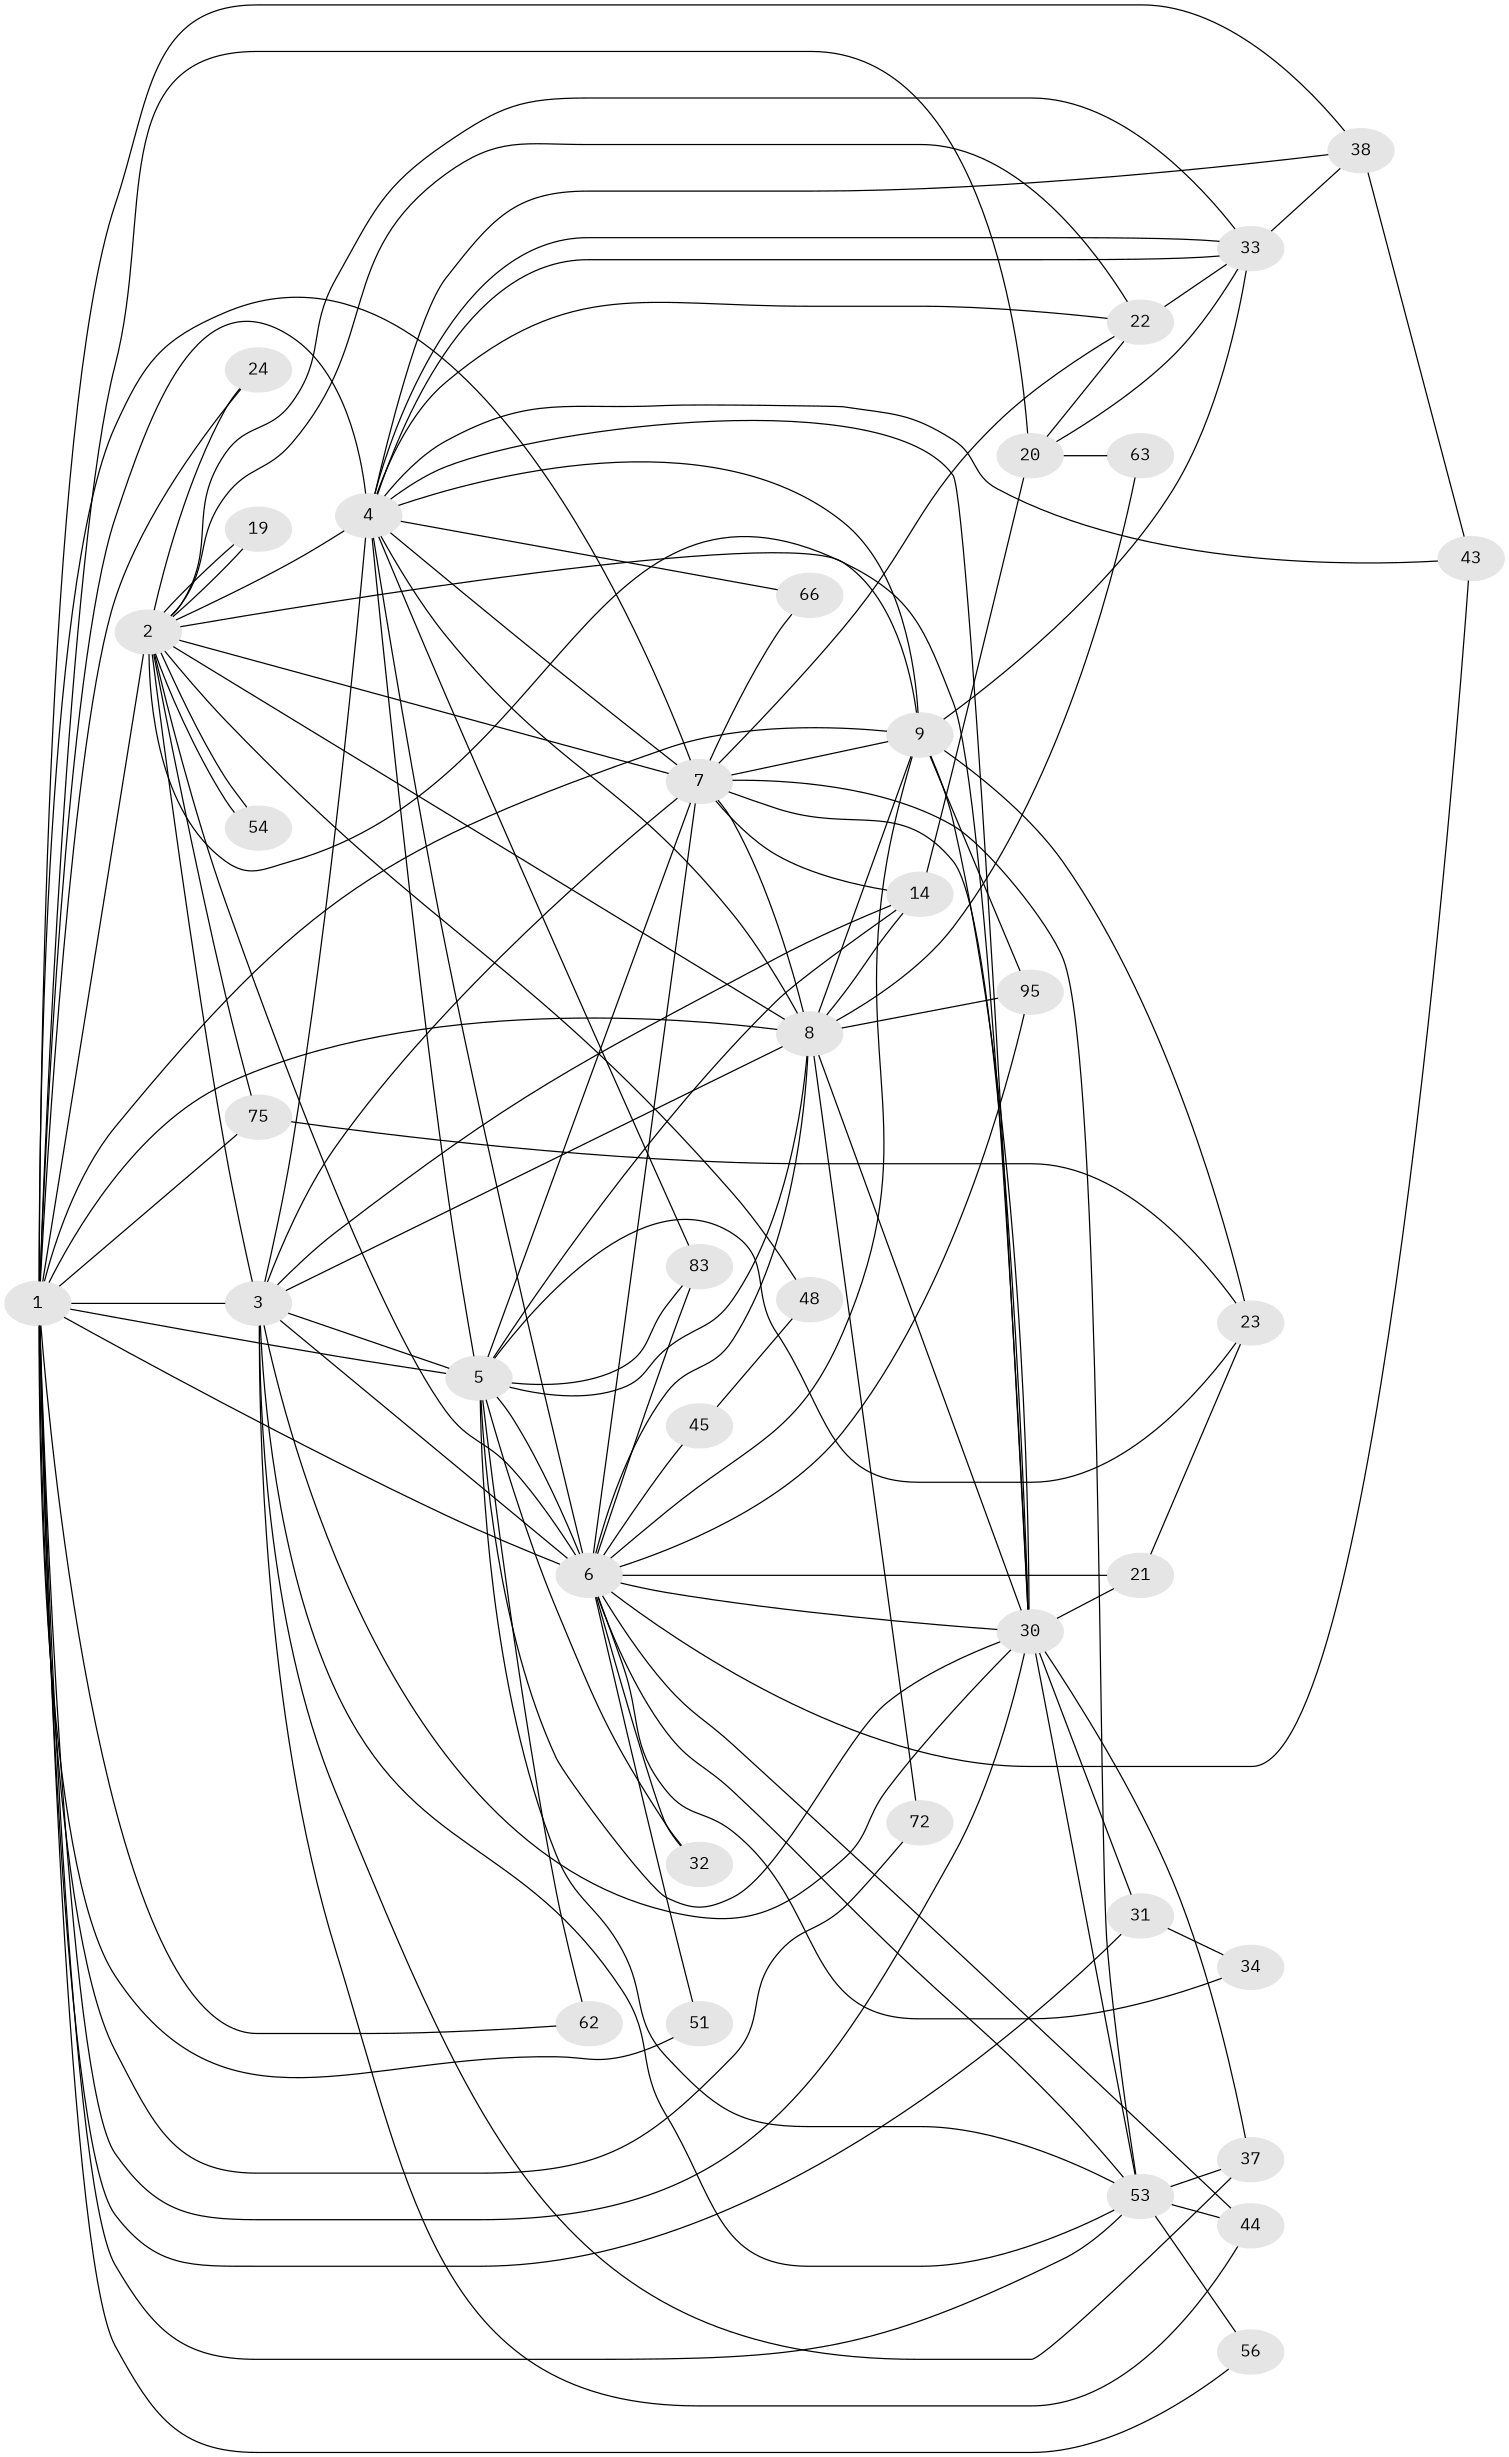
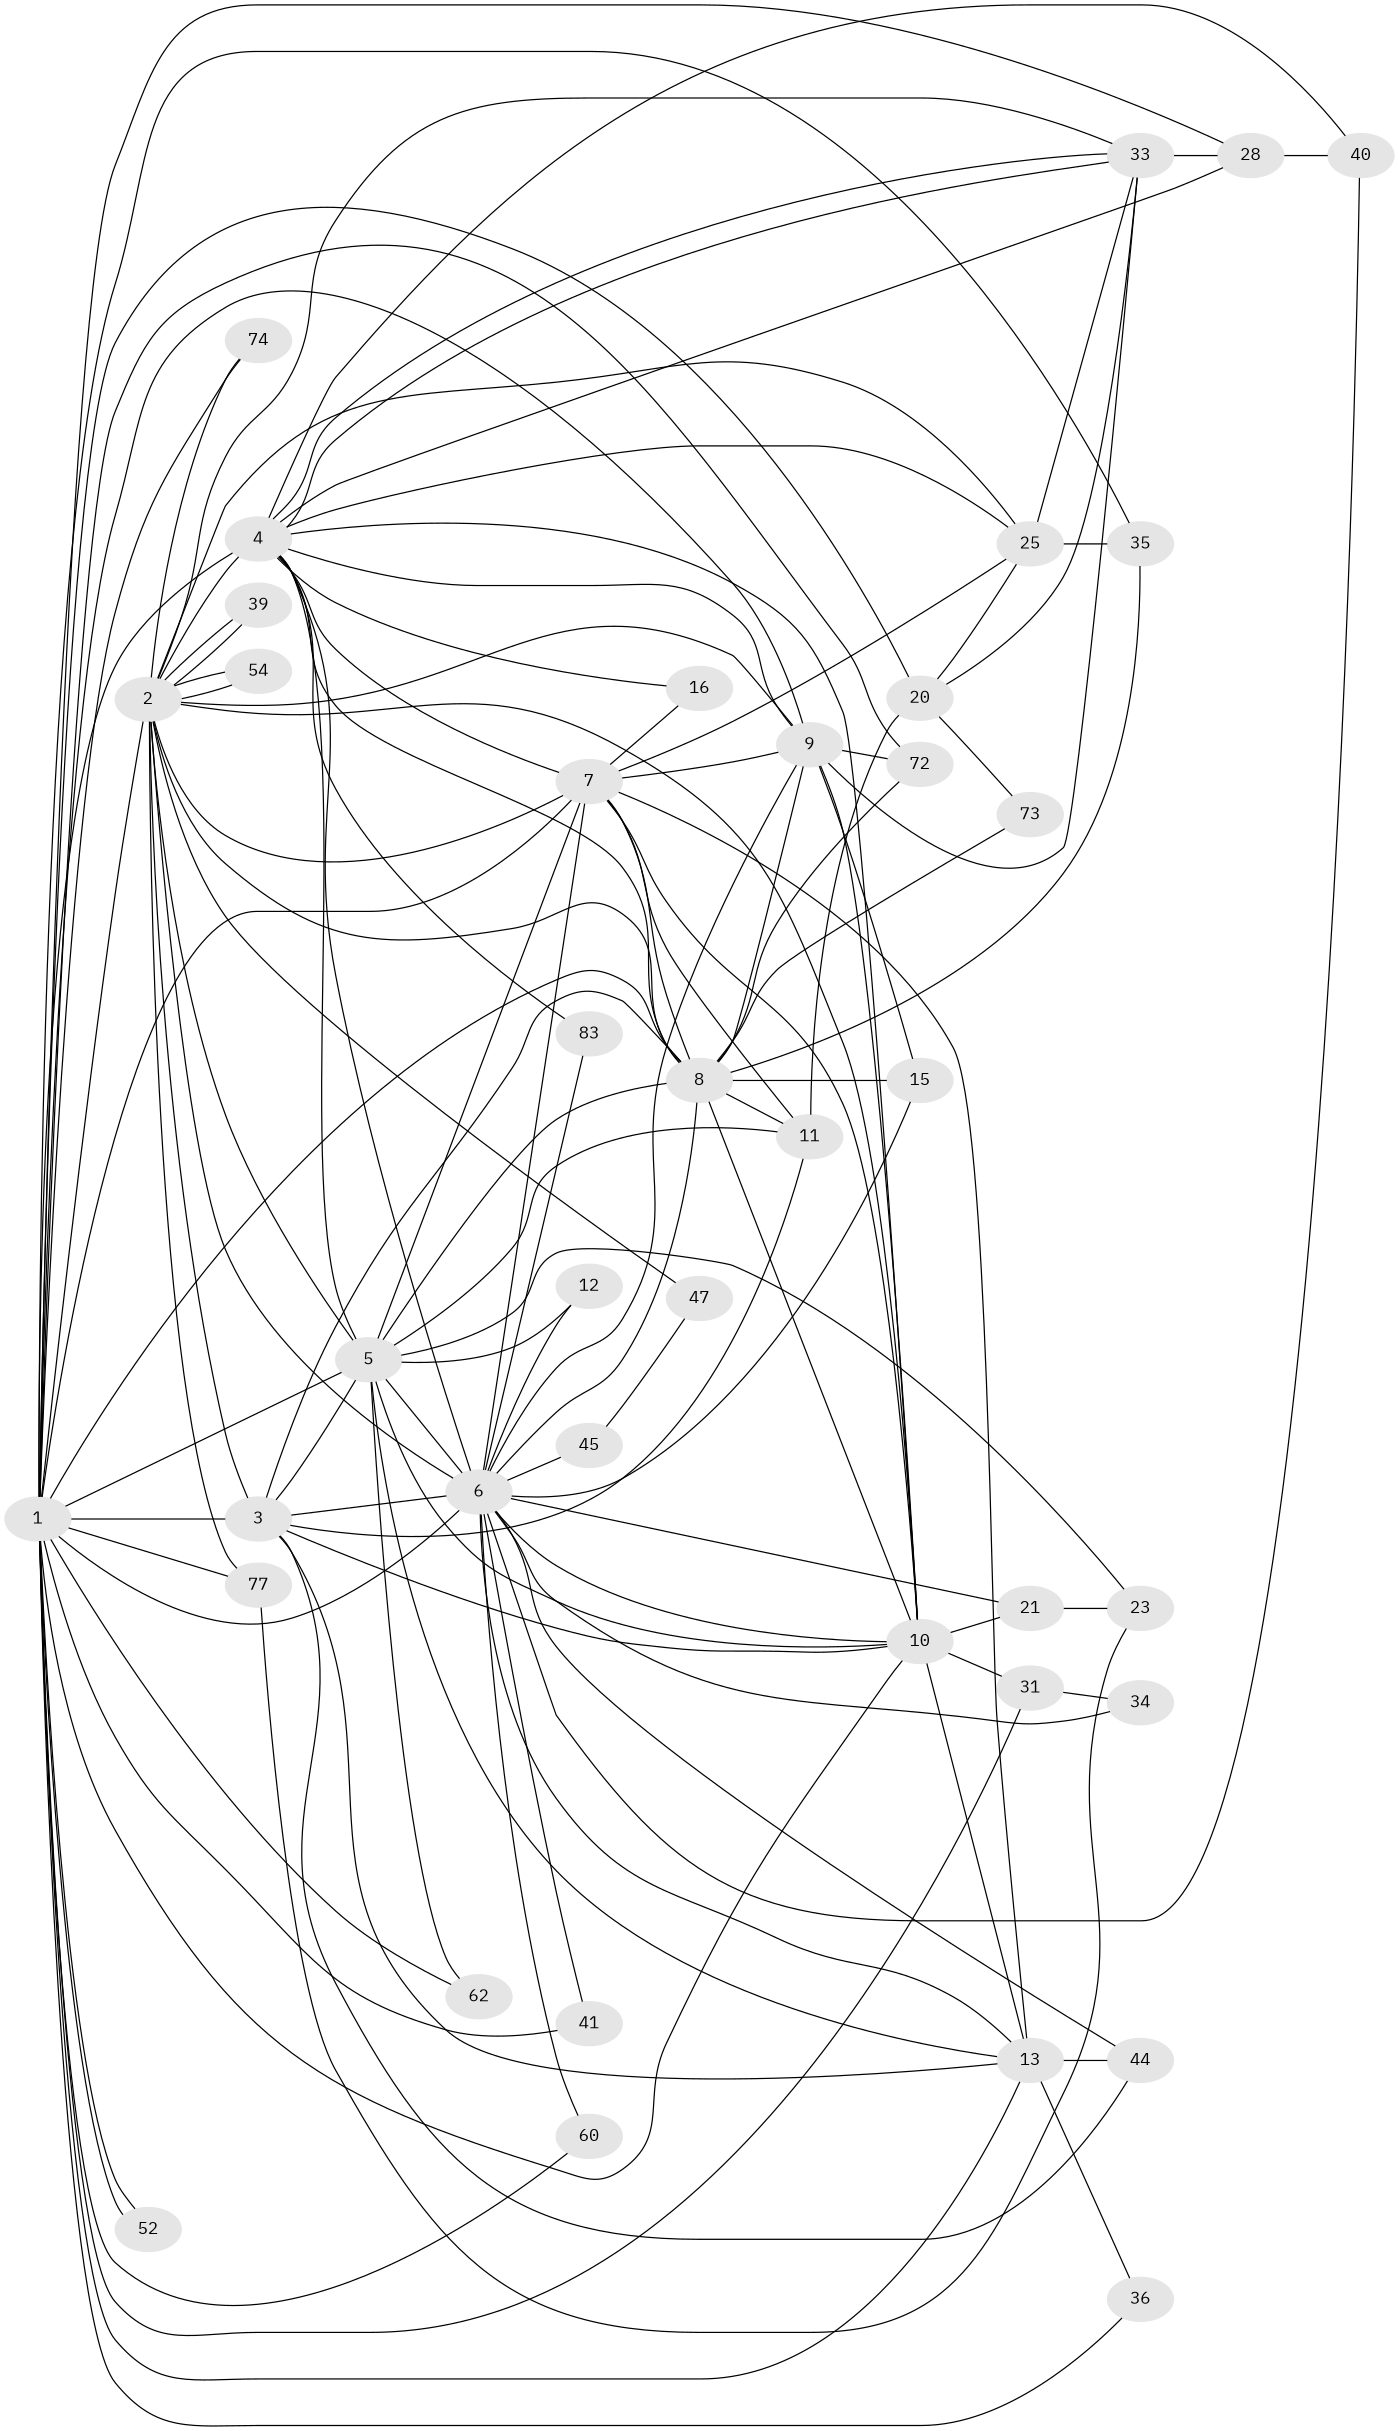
(1361, 151) -> (1251, 156)
(1140, 322) -> (1030, 544)
(258, 370) -> (258, 341)
(1140, 456) -> (1030, 815)
(258, 529) -> (258, 605)
none -> (1140, 544)
(1471, 559) -> (1361, 156)
(810, 595) -> (699, 688)
(920, 894) -> (810, 1137)
(323, 930) -> none
(1030, 992) -> (920, 1080)
(1140, 999) -> (865, 755)
(443, 1017) -> none
(258, 1117) -> (258, 1585)
(810, 1300) -> (699, 1298)
(627, 1364) -> (204, 1047)
(1030, 1632) -> (920, 1641)
(699, 1864) -> (589, 1286)
(699, 2024) -> (589, 2024)
none -> (589, 2136)
(1251, 2160) -> none
(1140, 2196) -> (1030, 2060)
none -> (148, 2229)
(1251, 2352) -> (1140, 2299)
